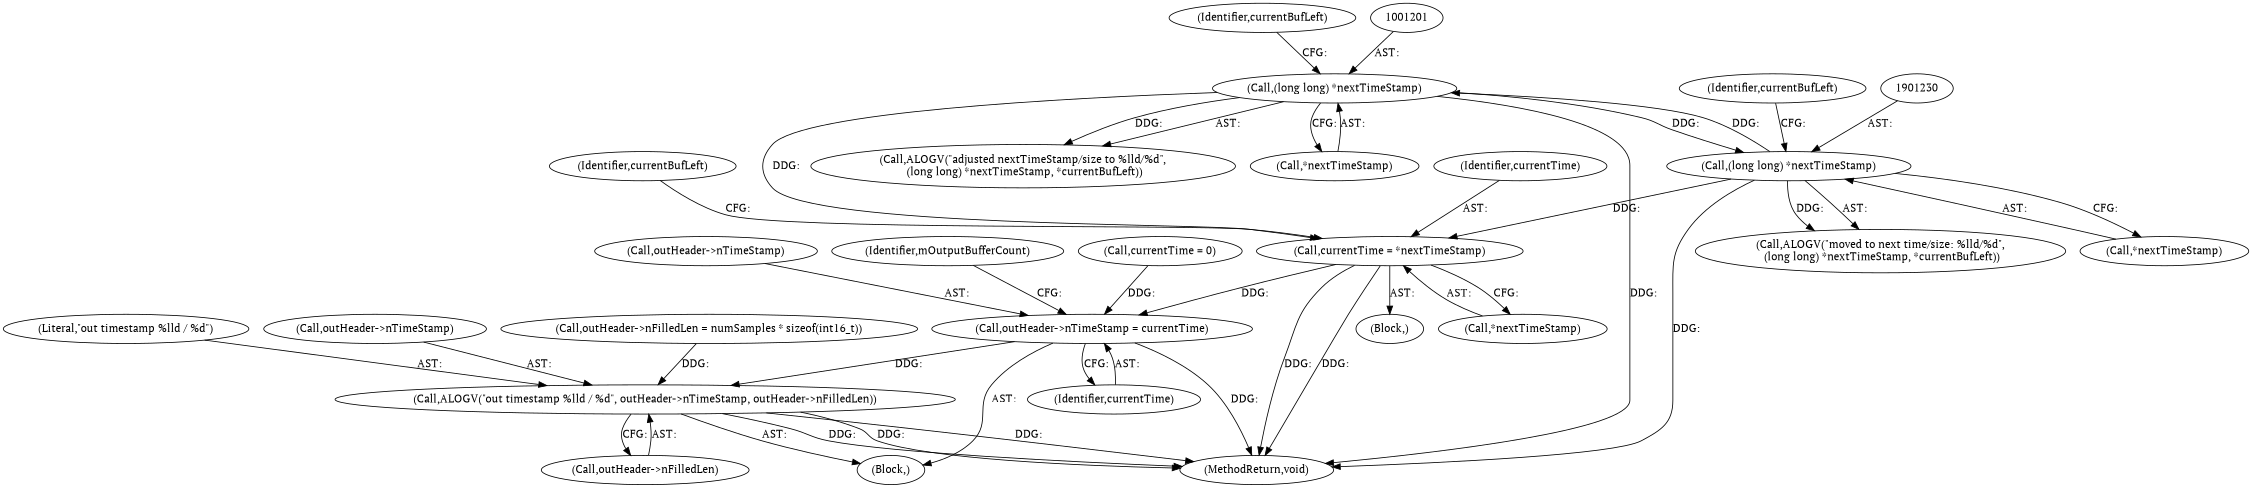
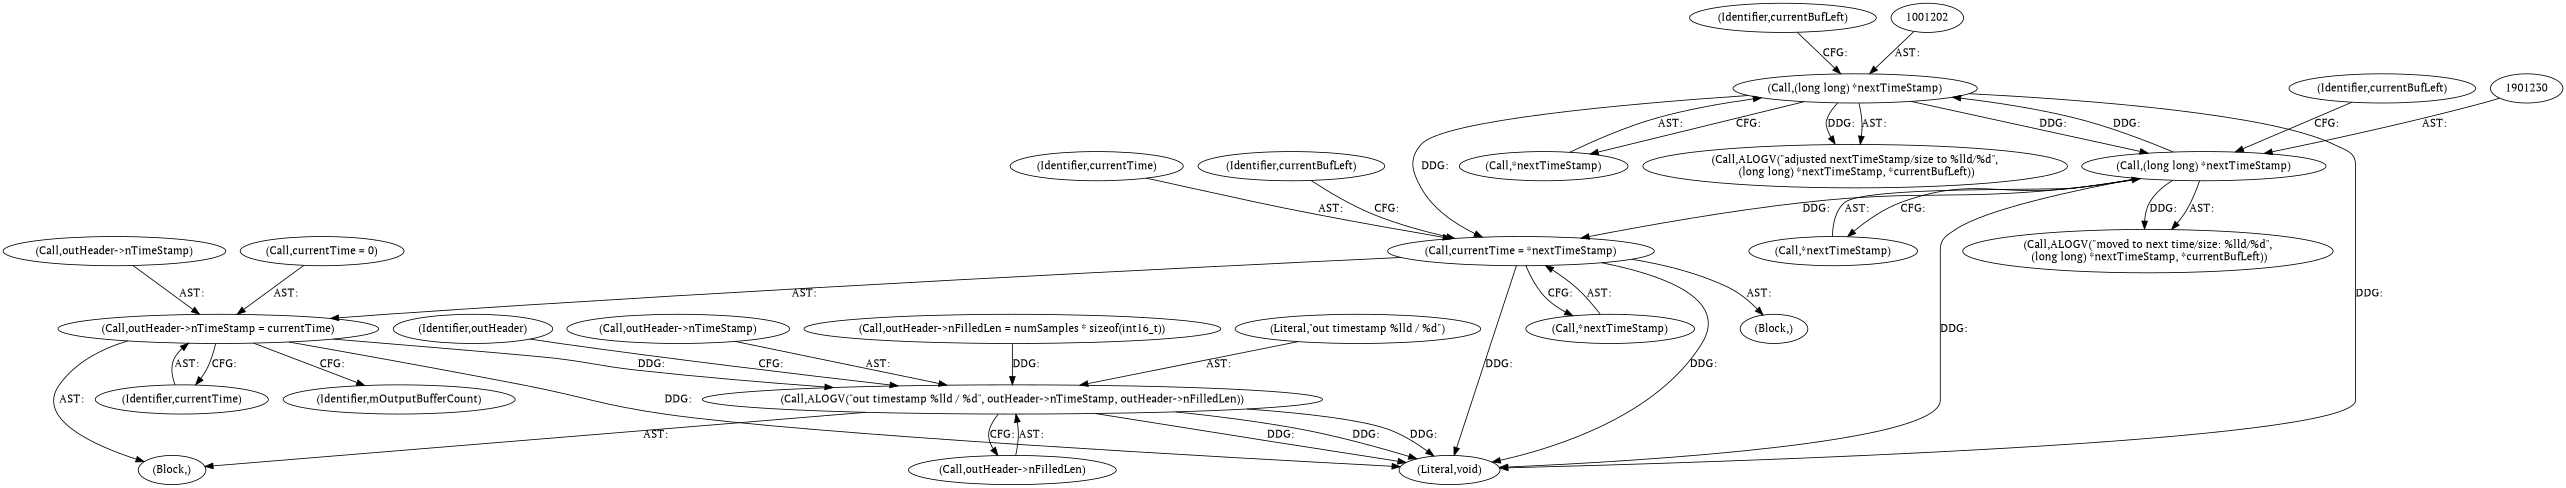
(1407, 18) -> (1927, 18)
(1016, 288) -> (305, 363)
(1143, 294) -> (288, 294)
(1257, 294) -> (806, 294)
none -> (473, 329)
(1257, 470) -> (1450, 470)
